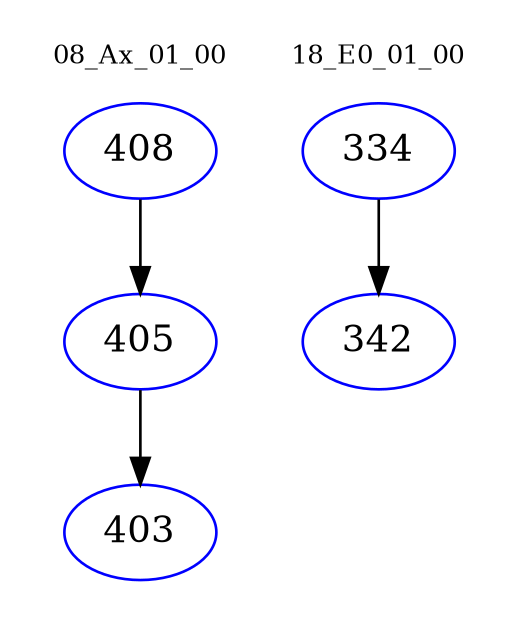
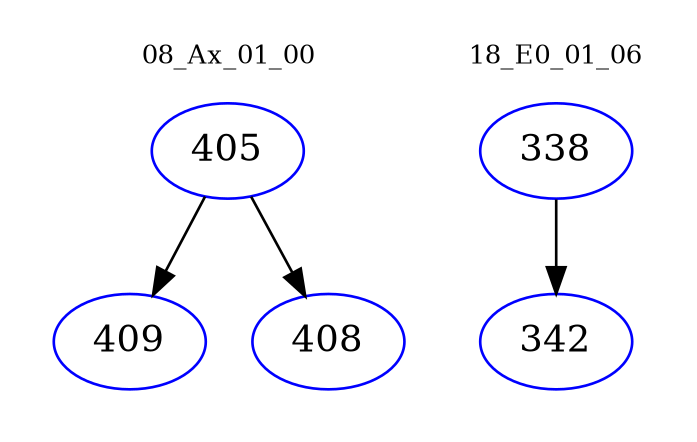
(379, 57) -> (556, 57)
(379, 151) -> (556, 151)
(140, 233) -> (272, 234)
(140, 532) -> (130, 342)
